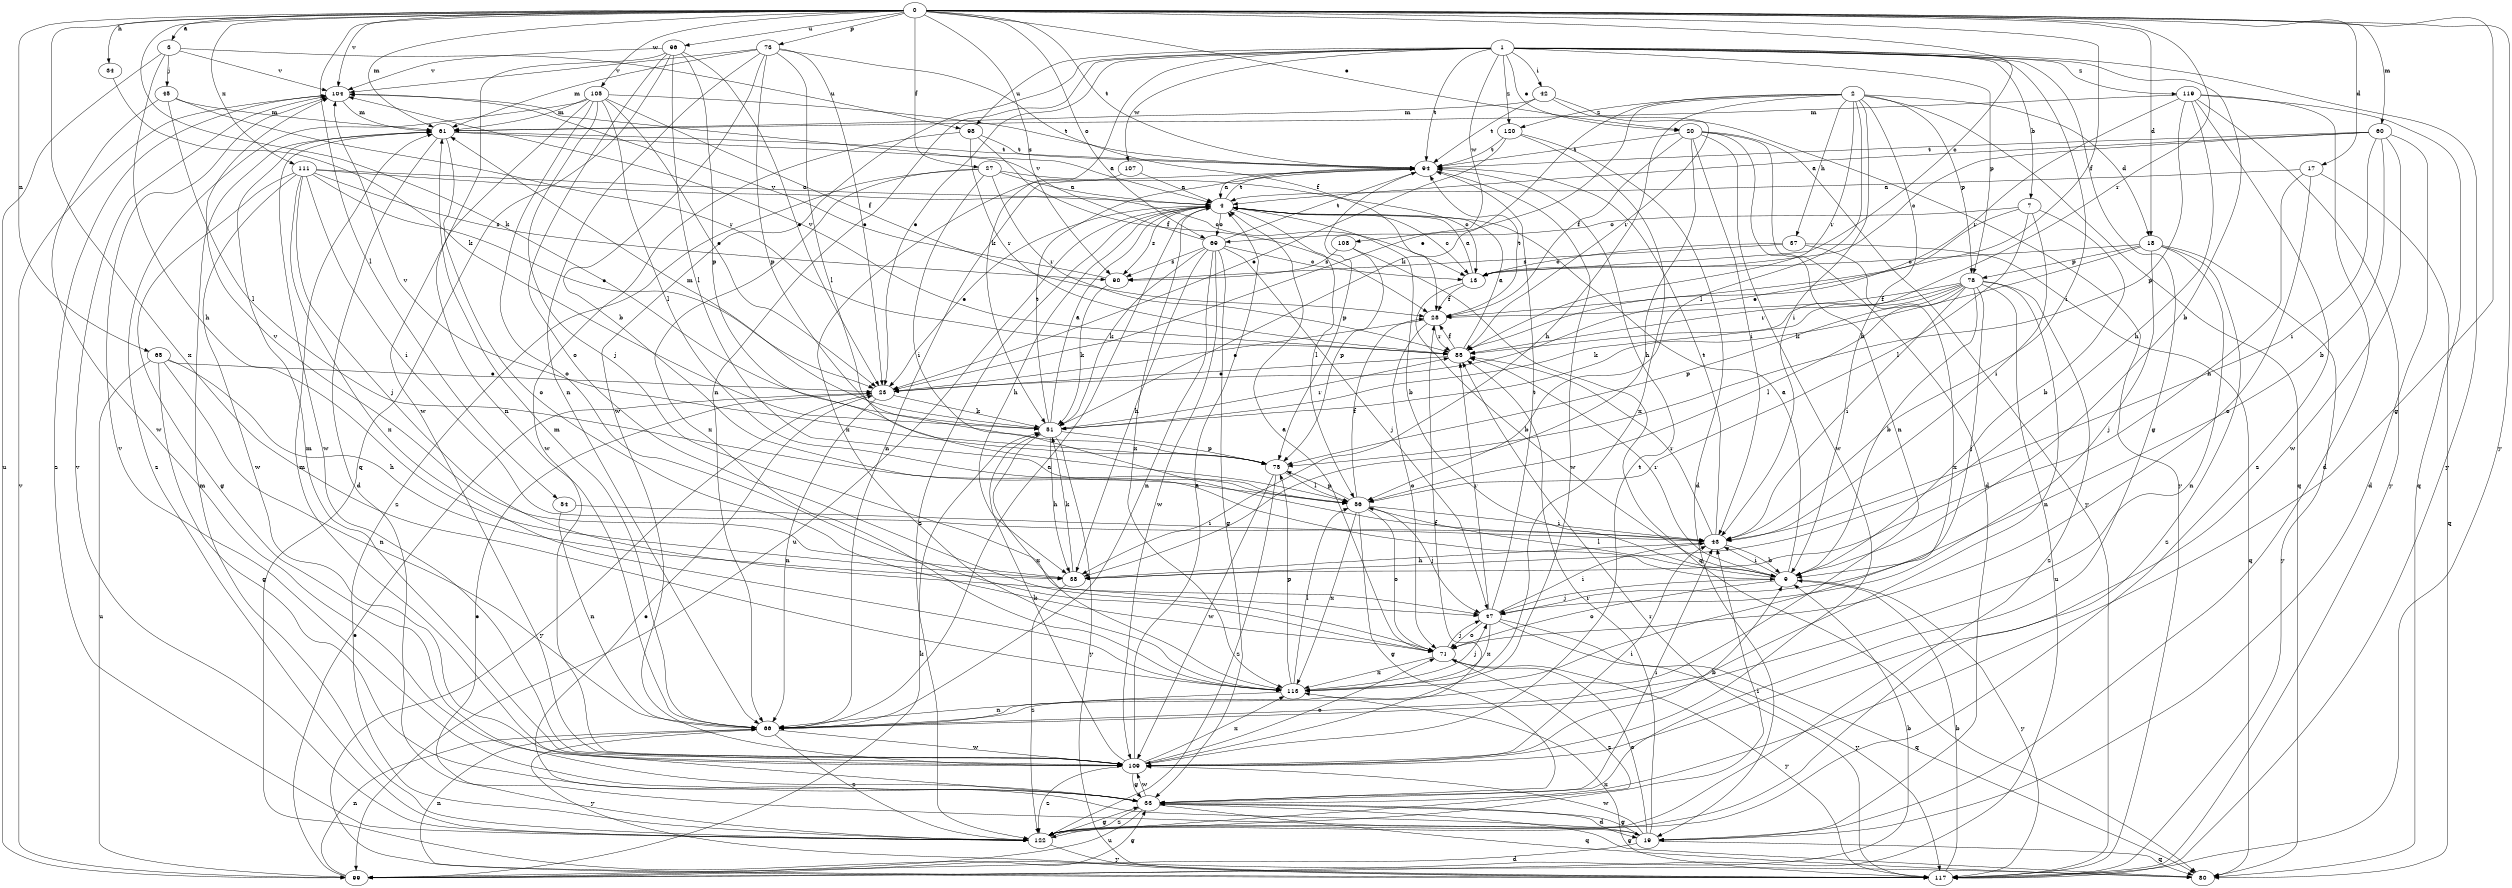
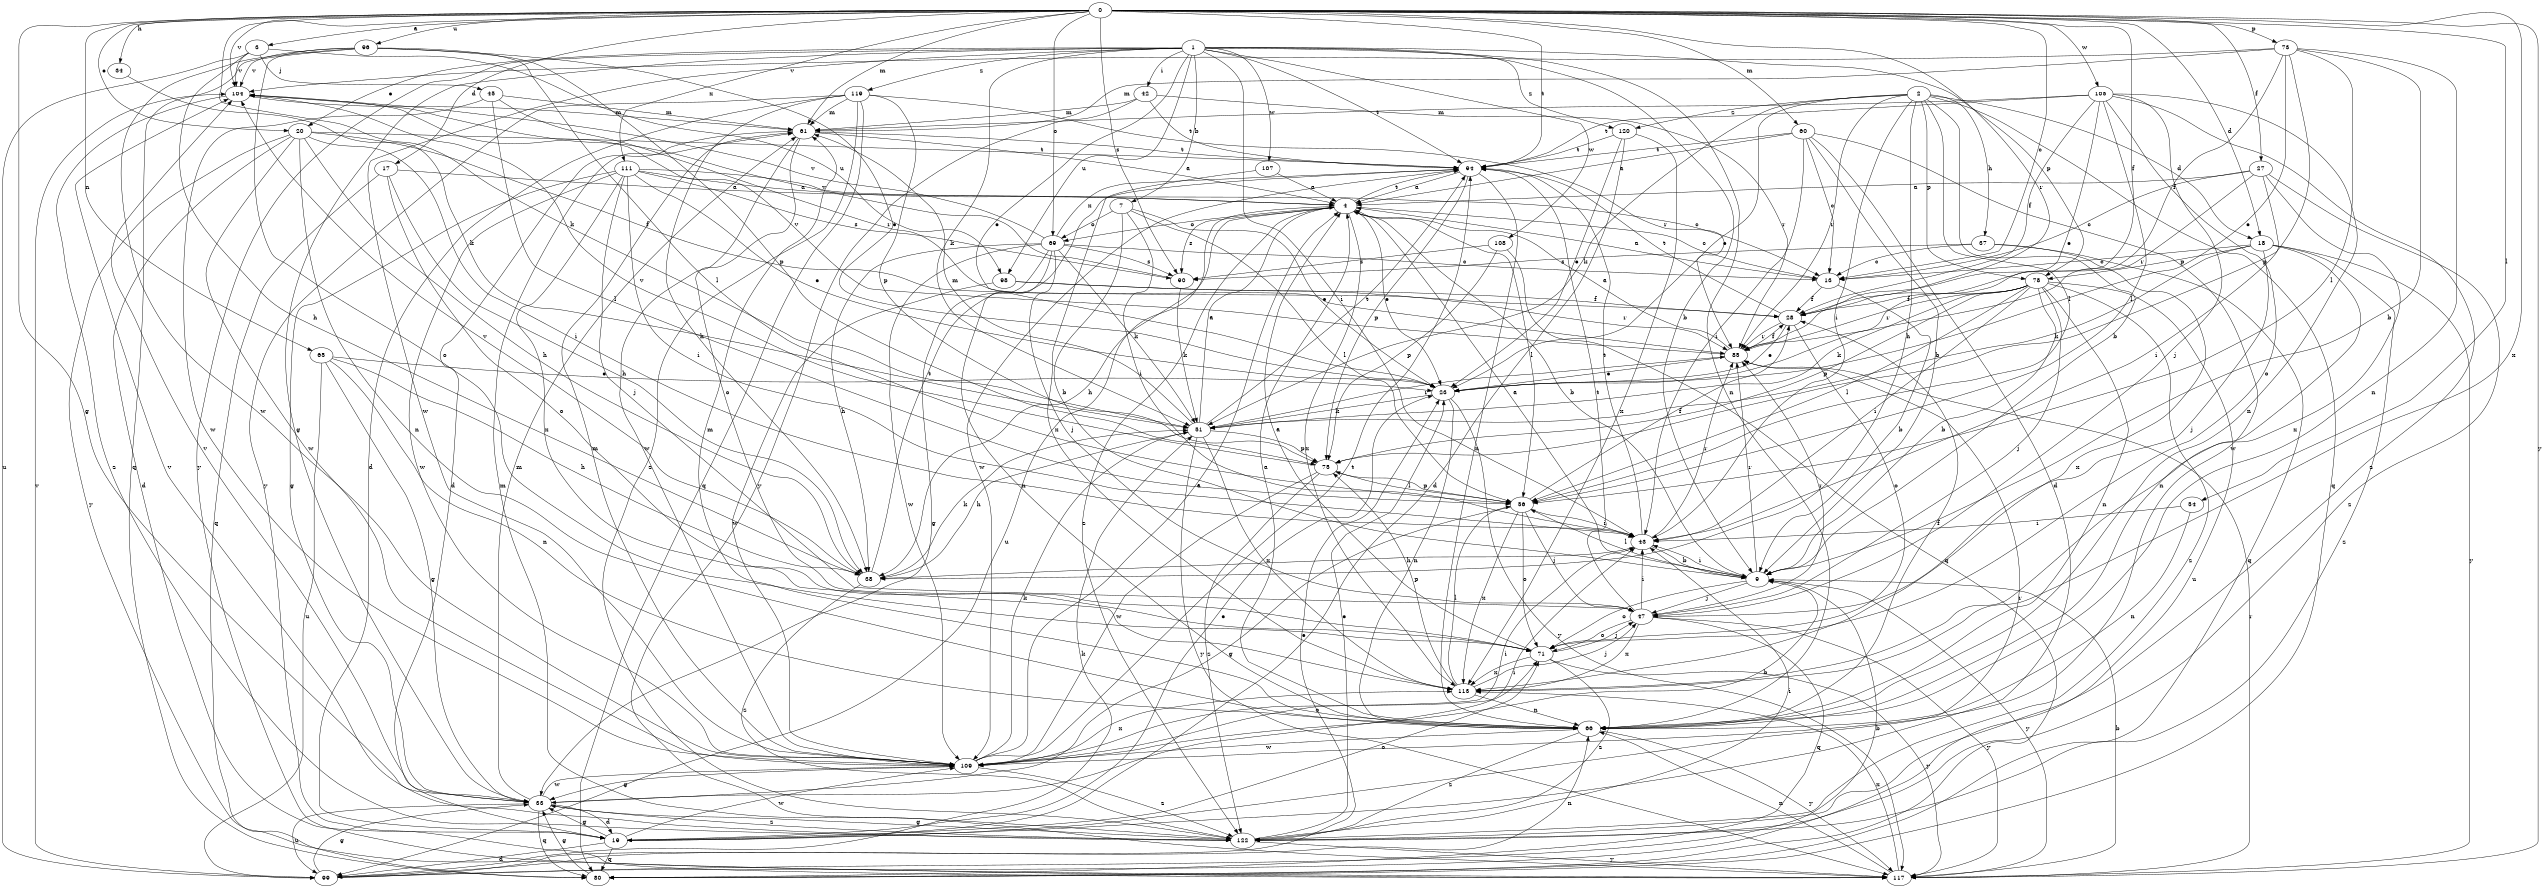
(1193, 162) -> (1060, 264)
(1338, 206) -> (1090, 206)
